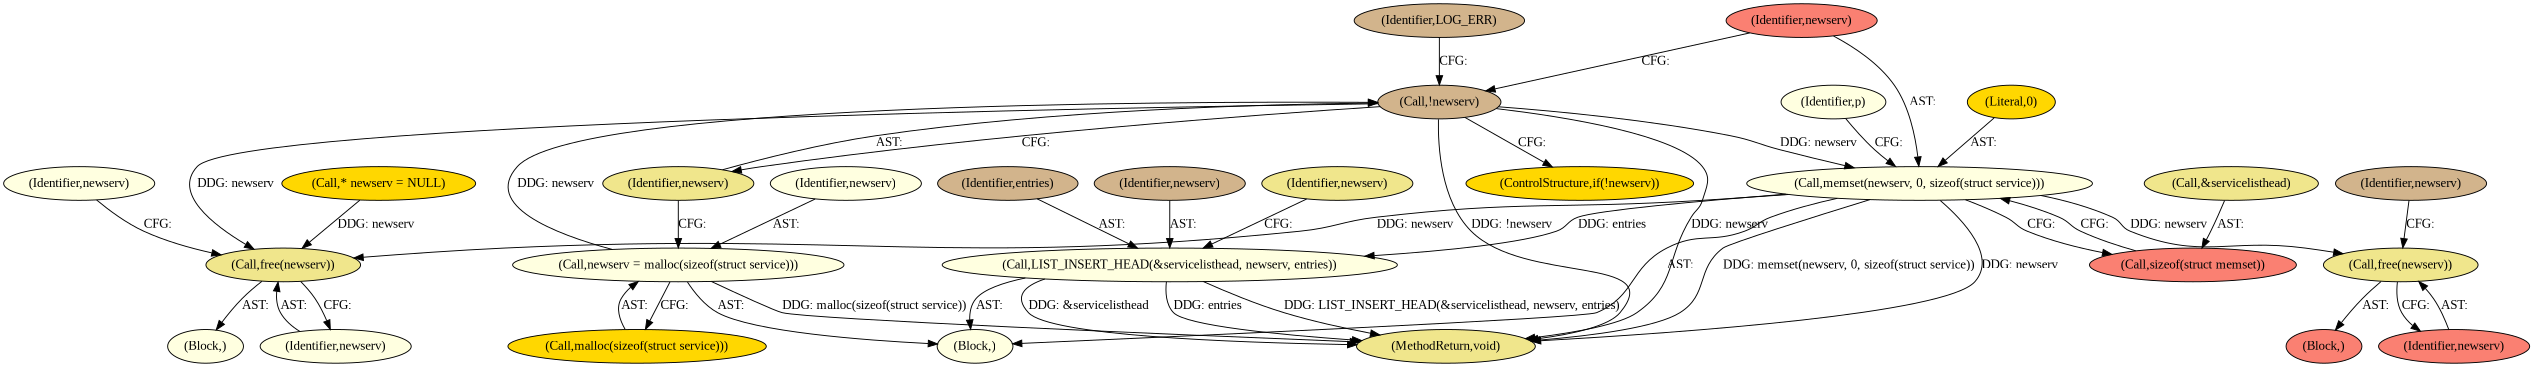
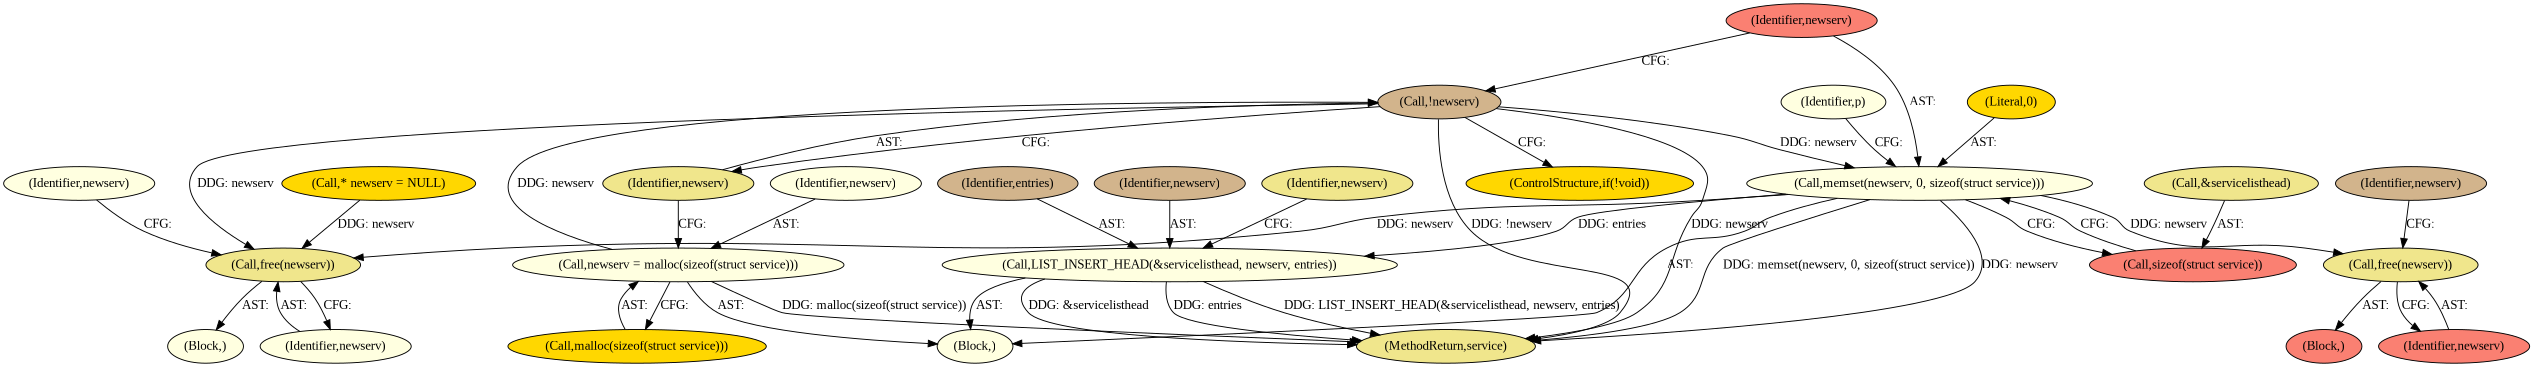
(1439, 21) -> none
(1580, 183) -> (1580, 183)
(2193, 265) -> (2193, 265)
(1446, 346) -> (1446, 346)
